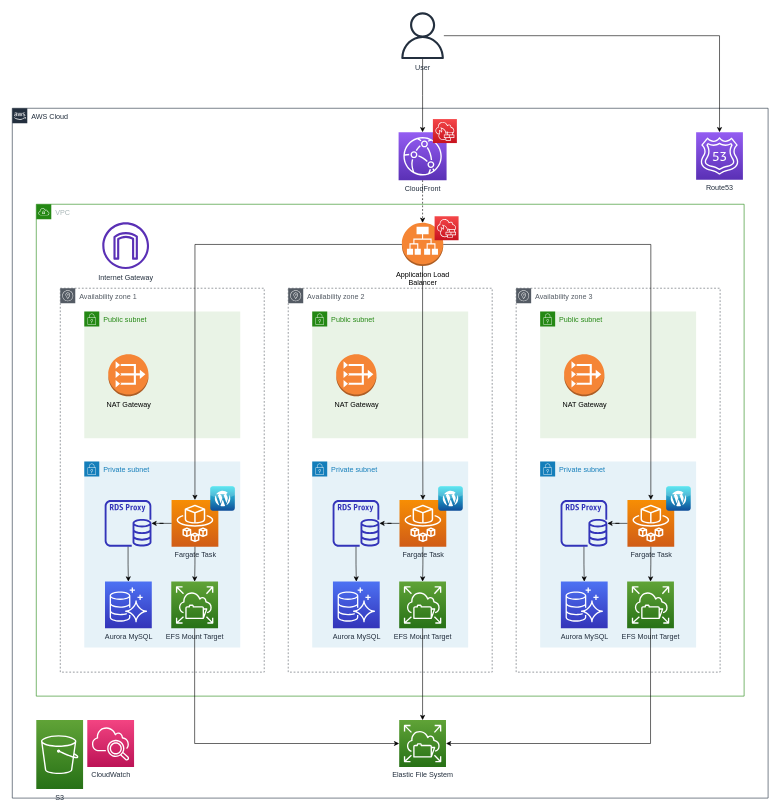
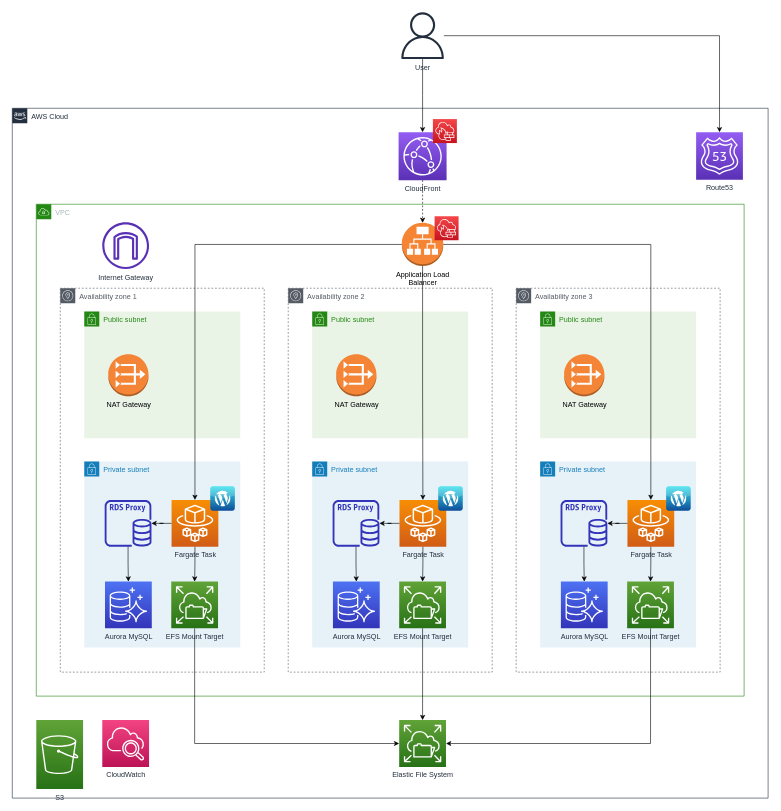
(111, 744) -> (126, 744)
